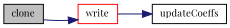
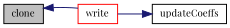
(56, 20) -> (66, 8)
